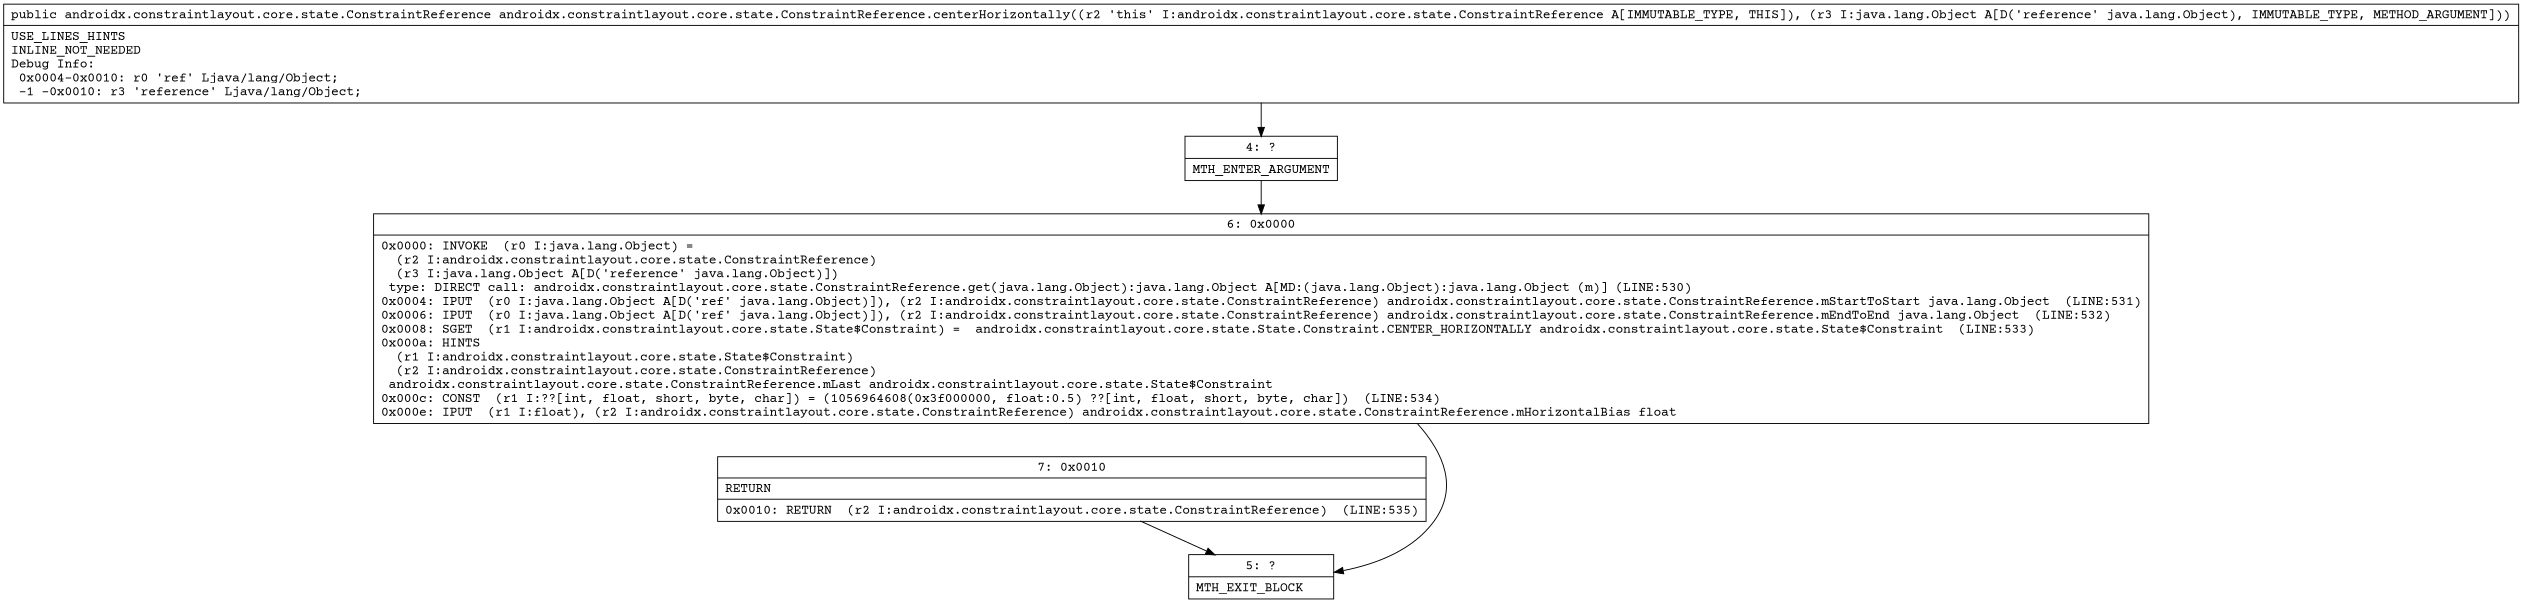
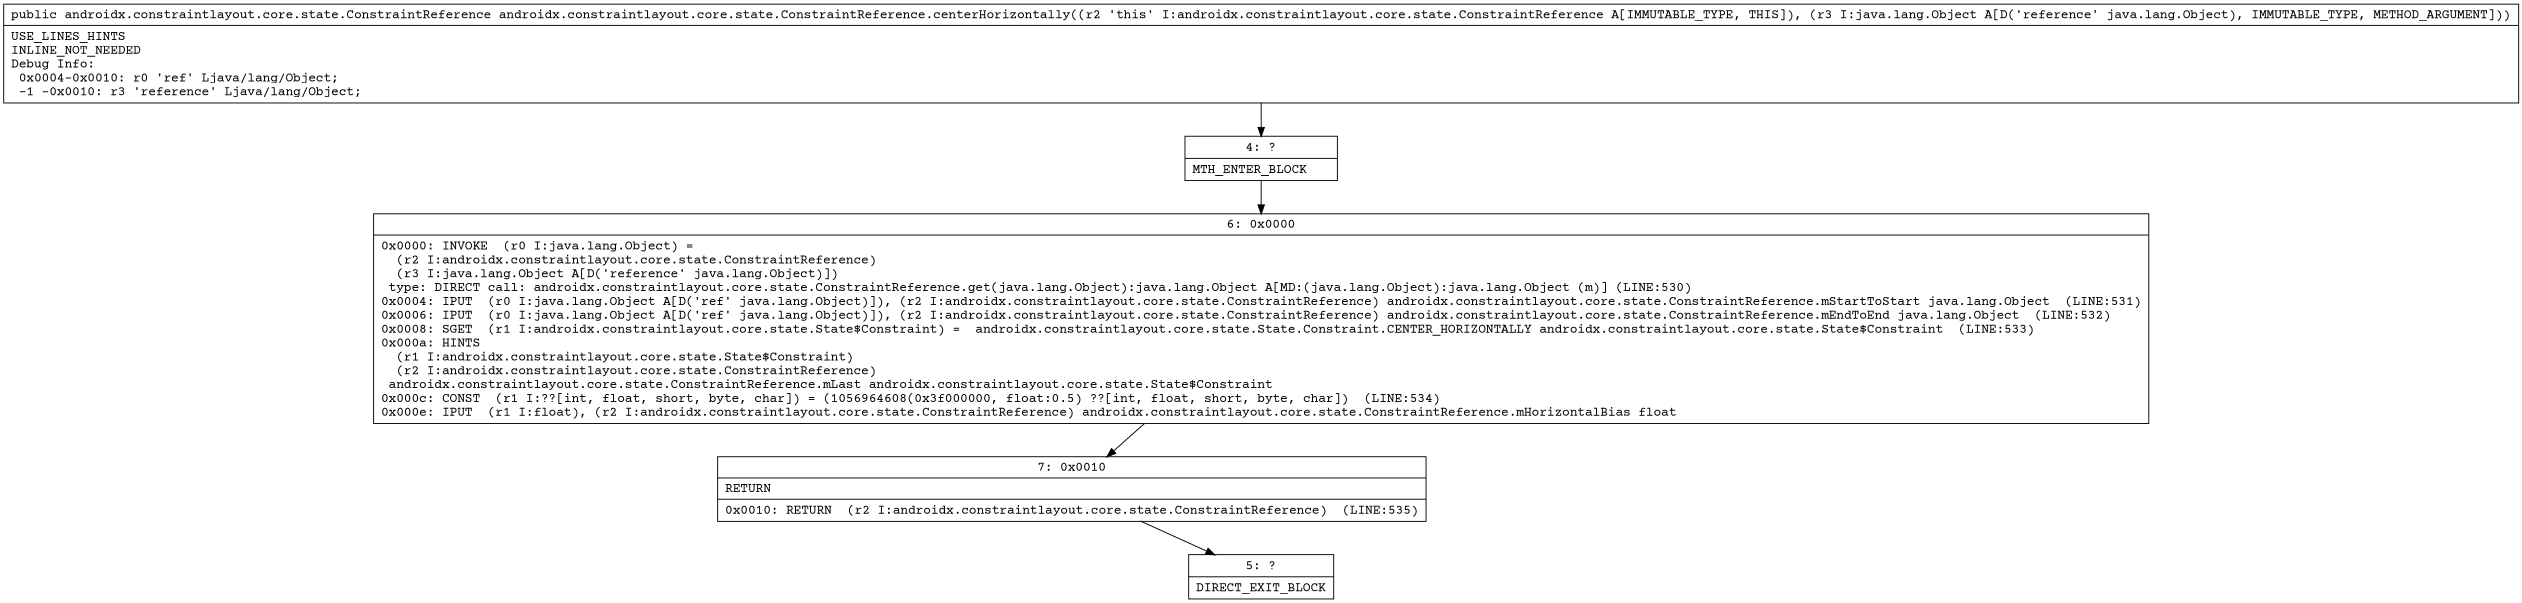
(1261, 169) -> (1250, 169)
(1435, 520) -> (1129, 437)
(1250, 587) -> (1261, 587)
